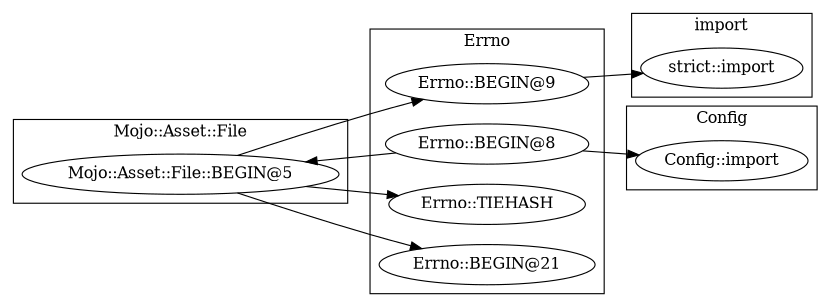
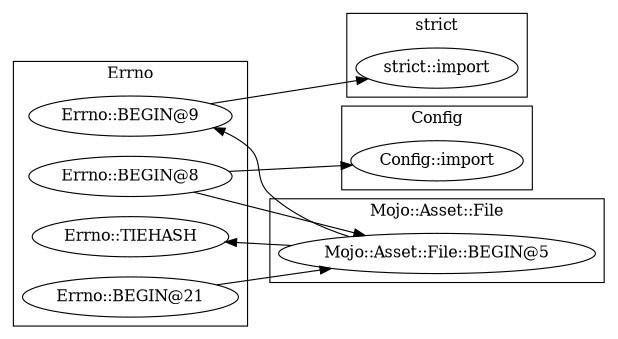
(722, 26) -> (437, 26)
(324, 221) -> (261, 279)
